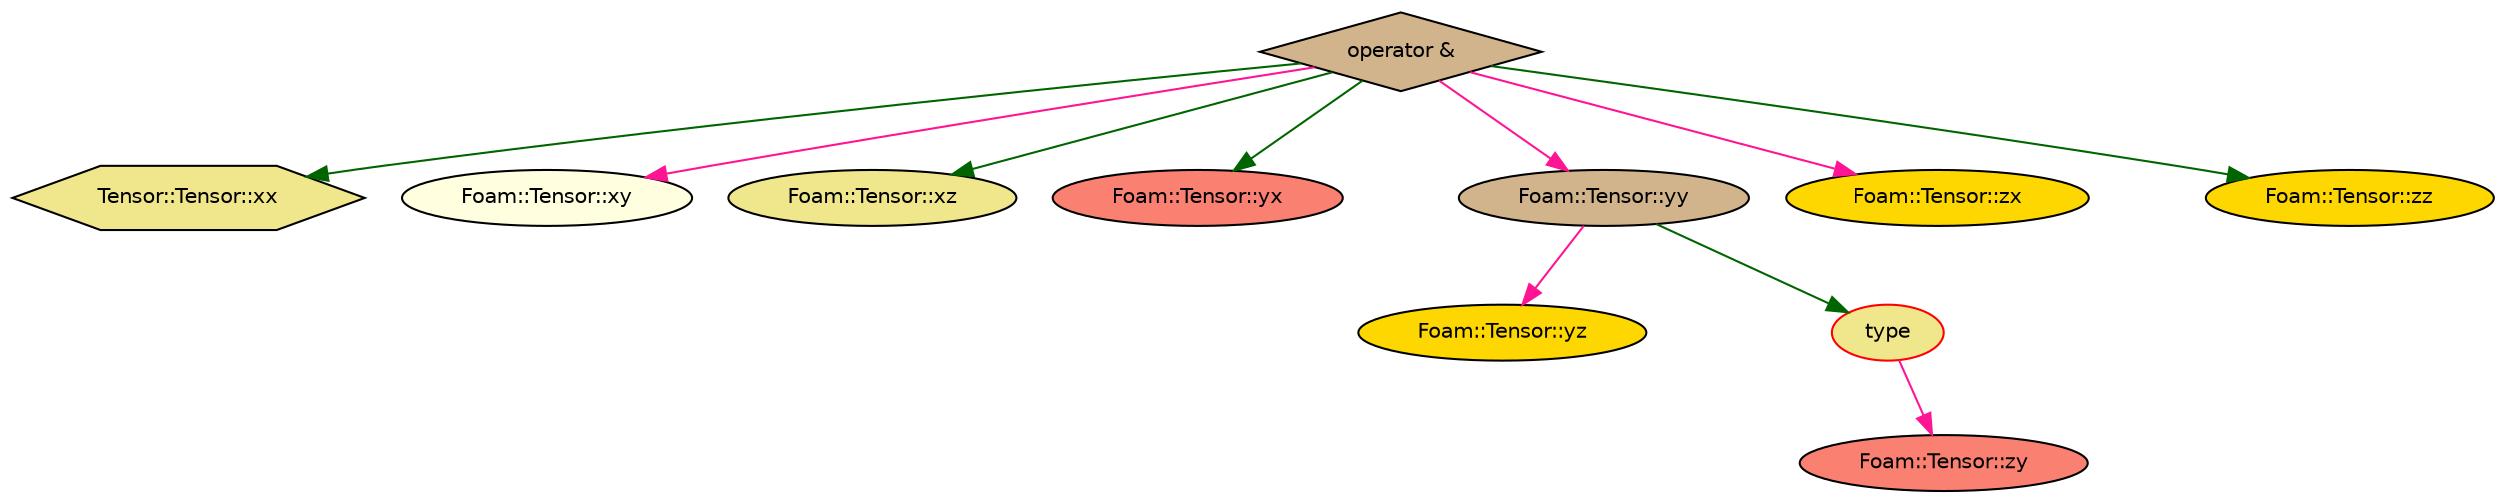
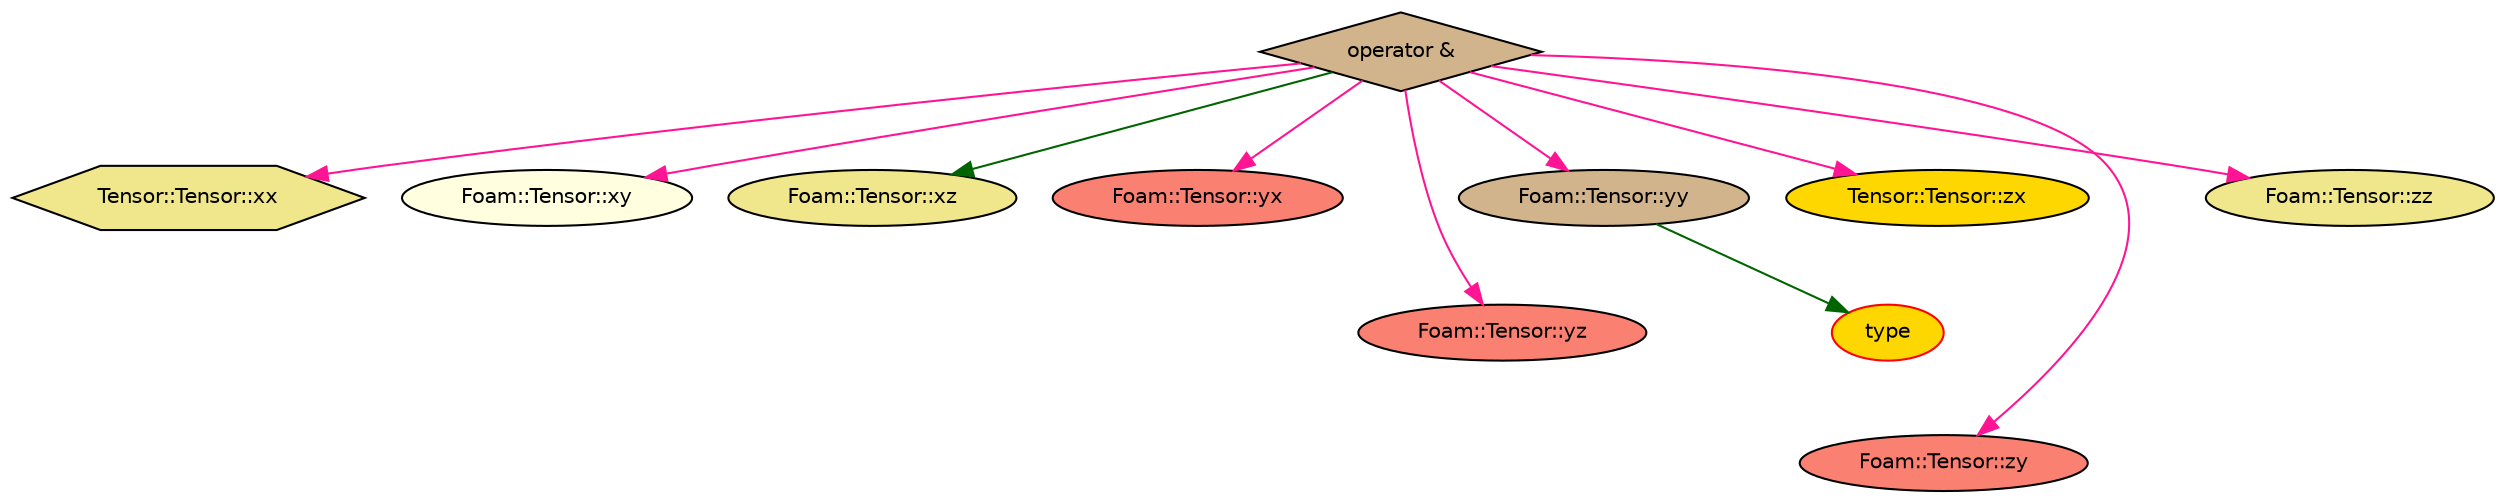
(814, 114) -> (814, 114)
(1860, 118) -> (1860, 118)
(1307, 120) -> (1307, 120)
(1938, 198) -> (1938, 198)
(2350, 198) -> (2350, 198)
(1560, 257) -> (1427, 193)
(1502, 333) -> (1502, 333)
(1888, 333) -> (1888, 333)
(1911, 388) -> (1980, 105)
